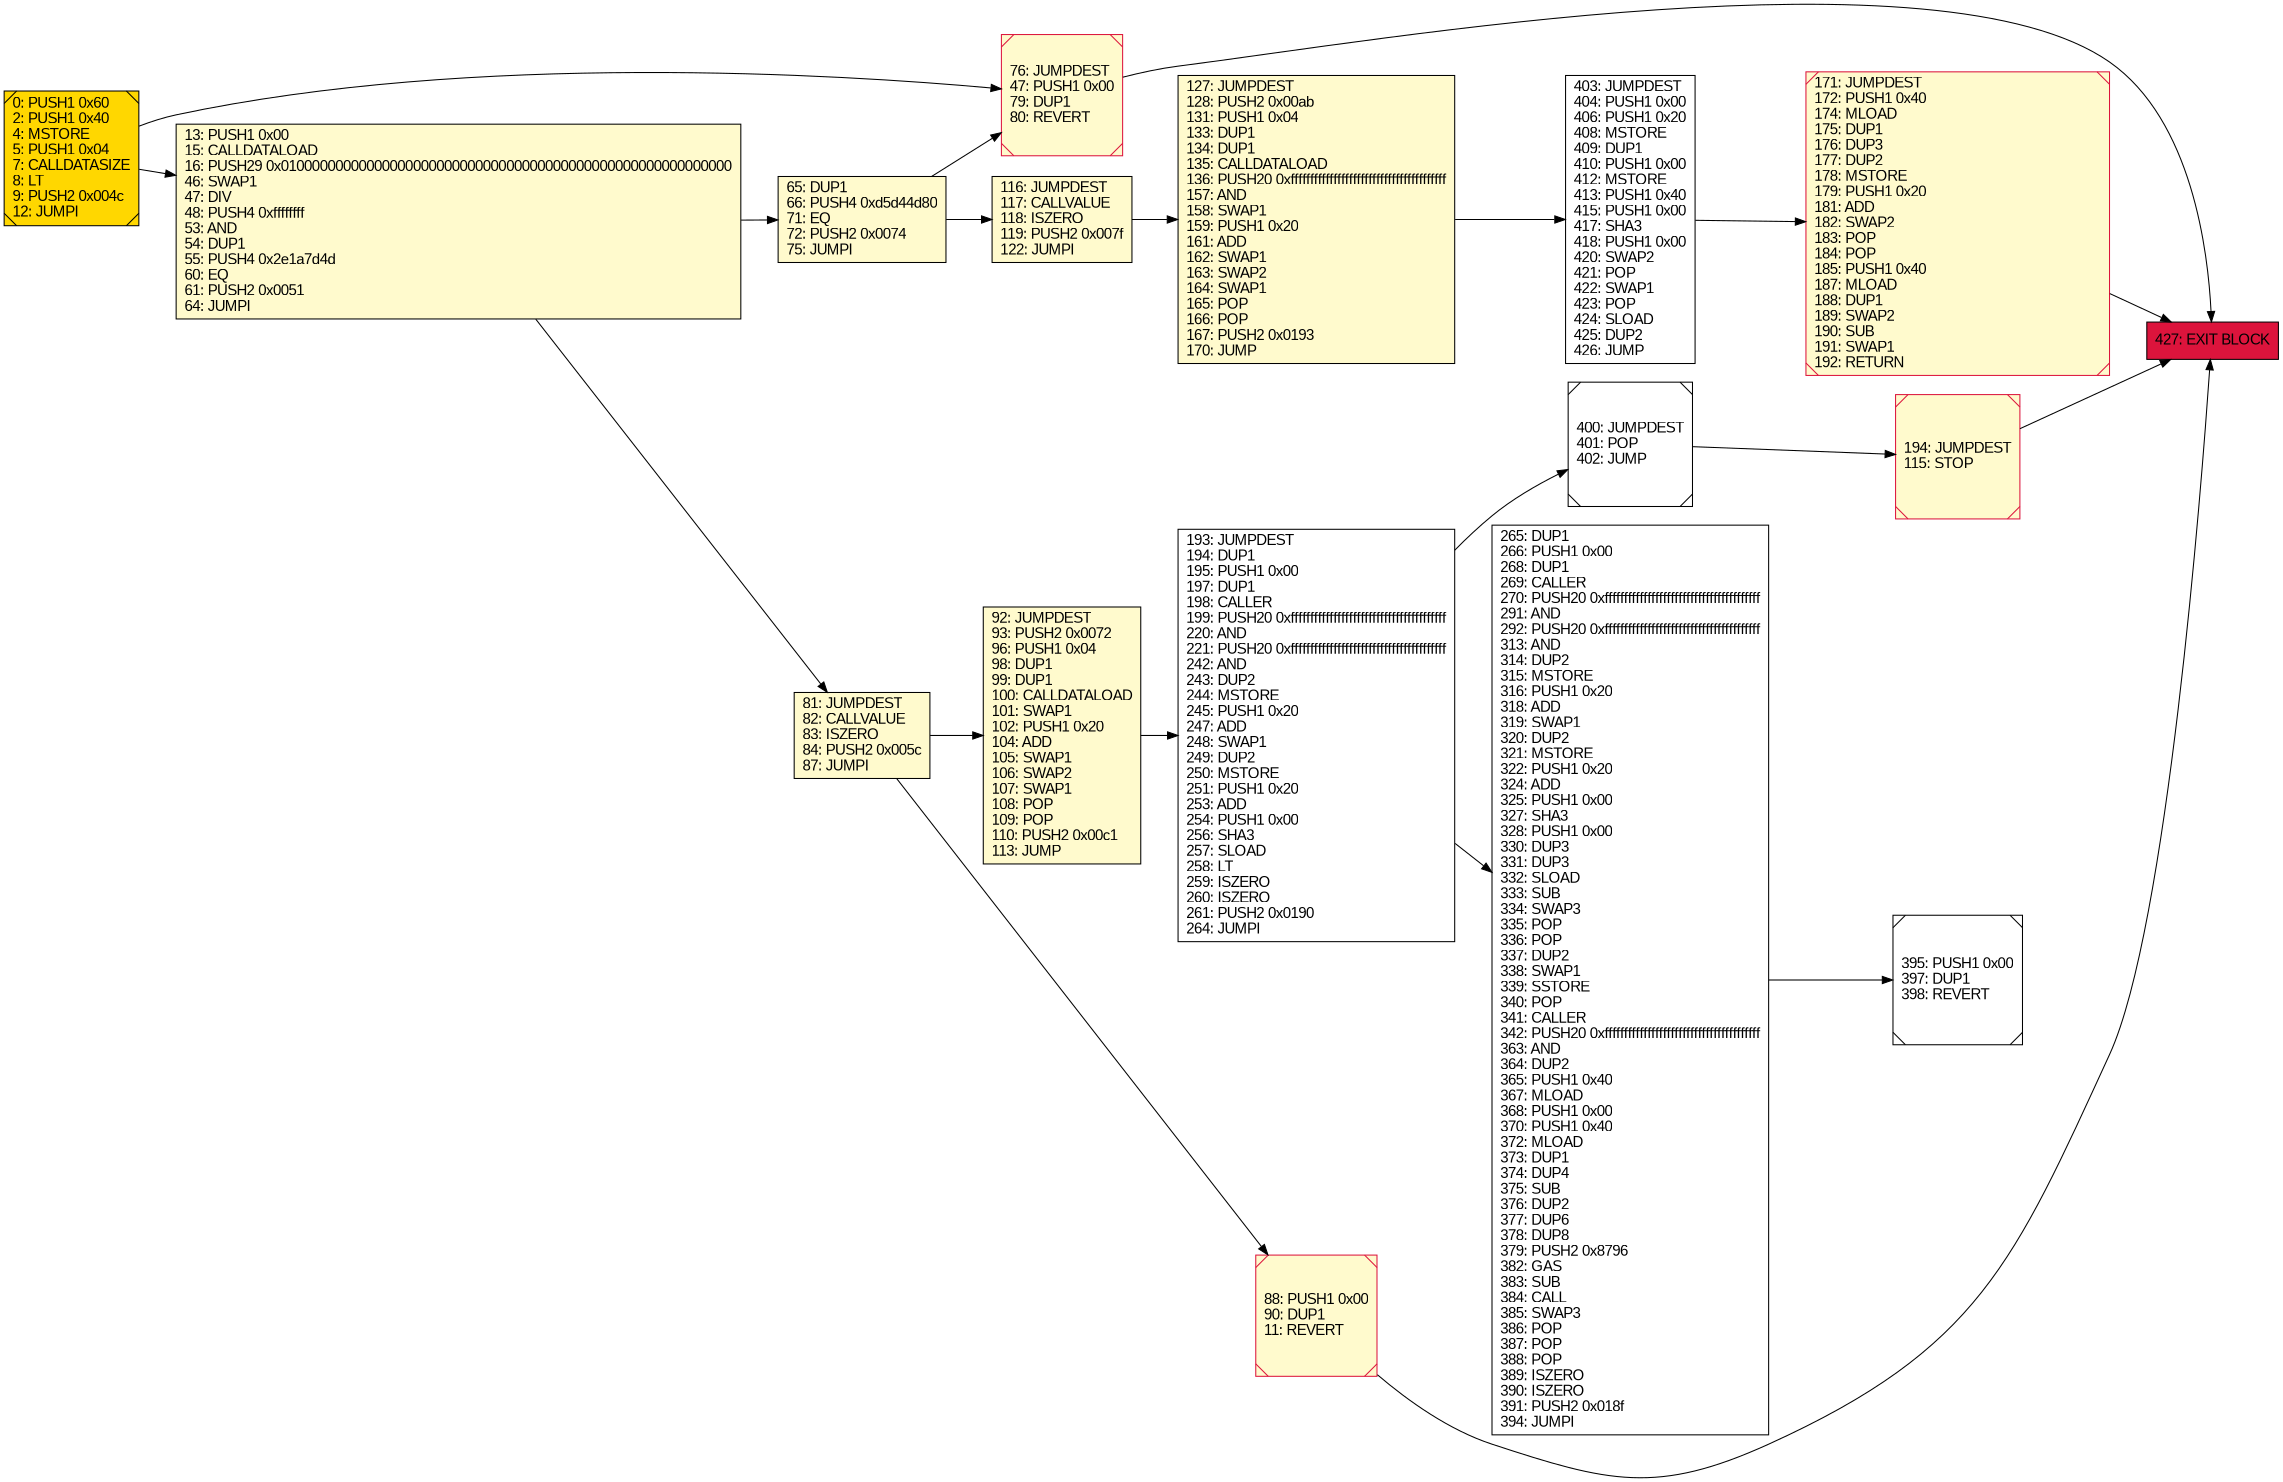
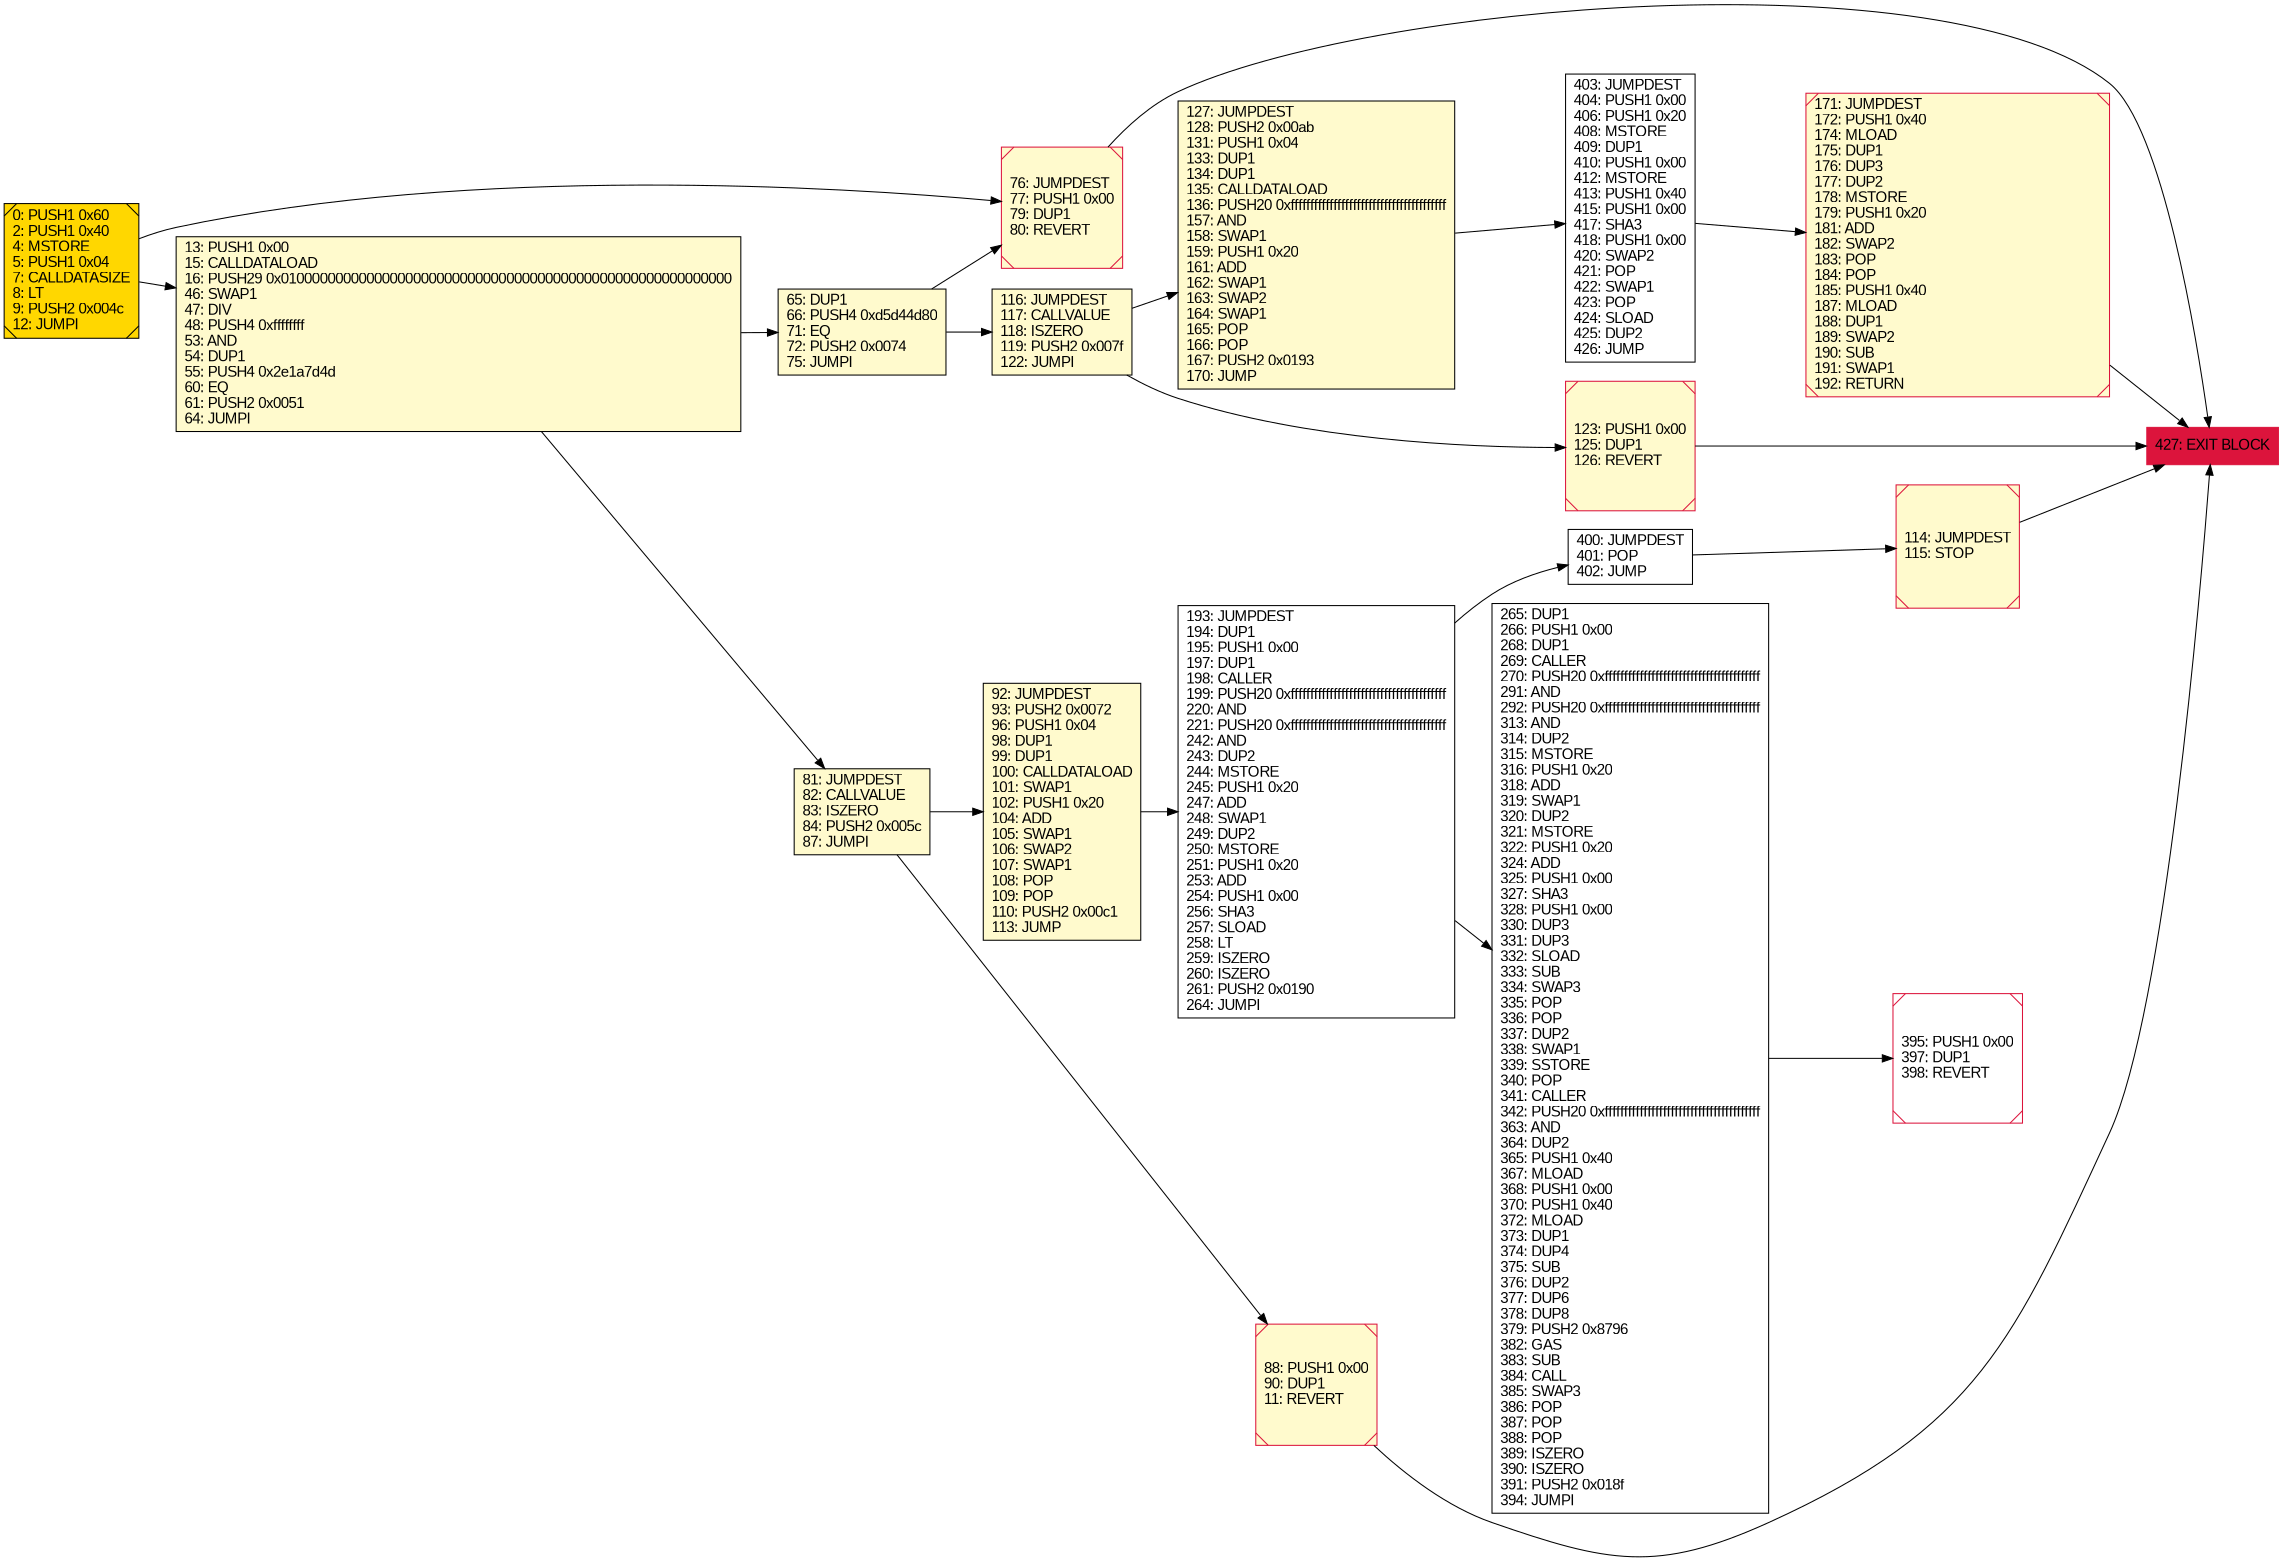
(1062, 95) -> (1062, 208)
(2213, 341) -> (2213, 446)
(1630, 444) -> (1630, 557)
none -> (1630, 446)
(1958, 457) -> (1958, 547)
(1958, 980) -> (1958, 1058)
